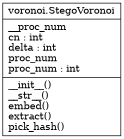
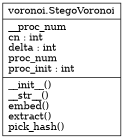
(44, 69) -> (42, 69)
